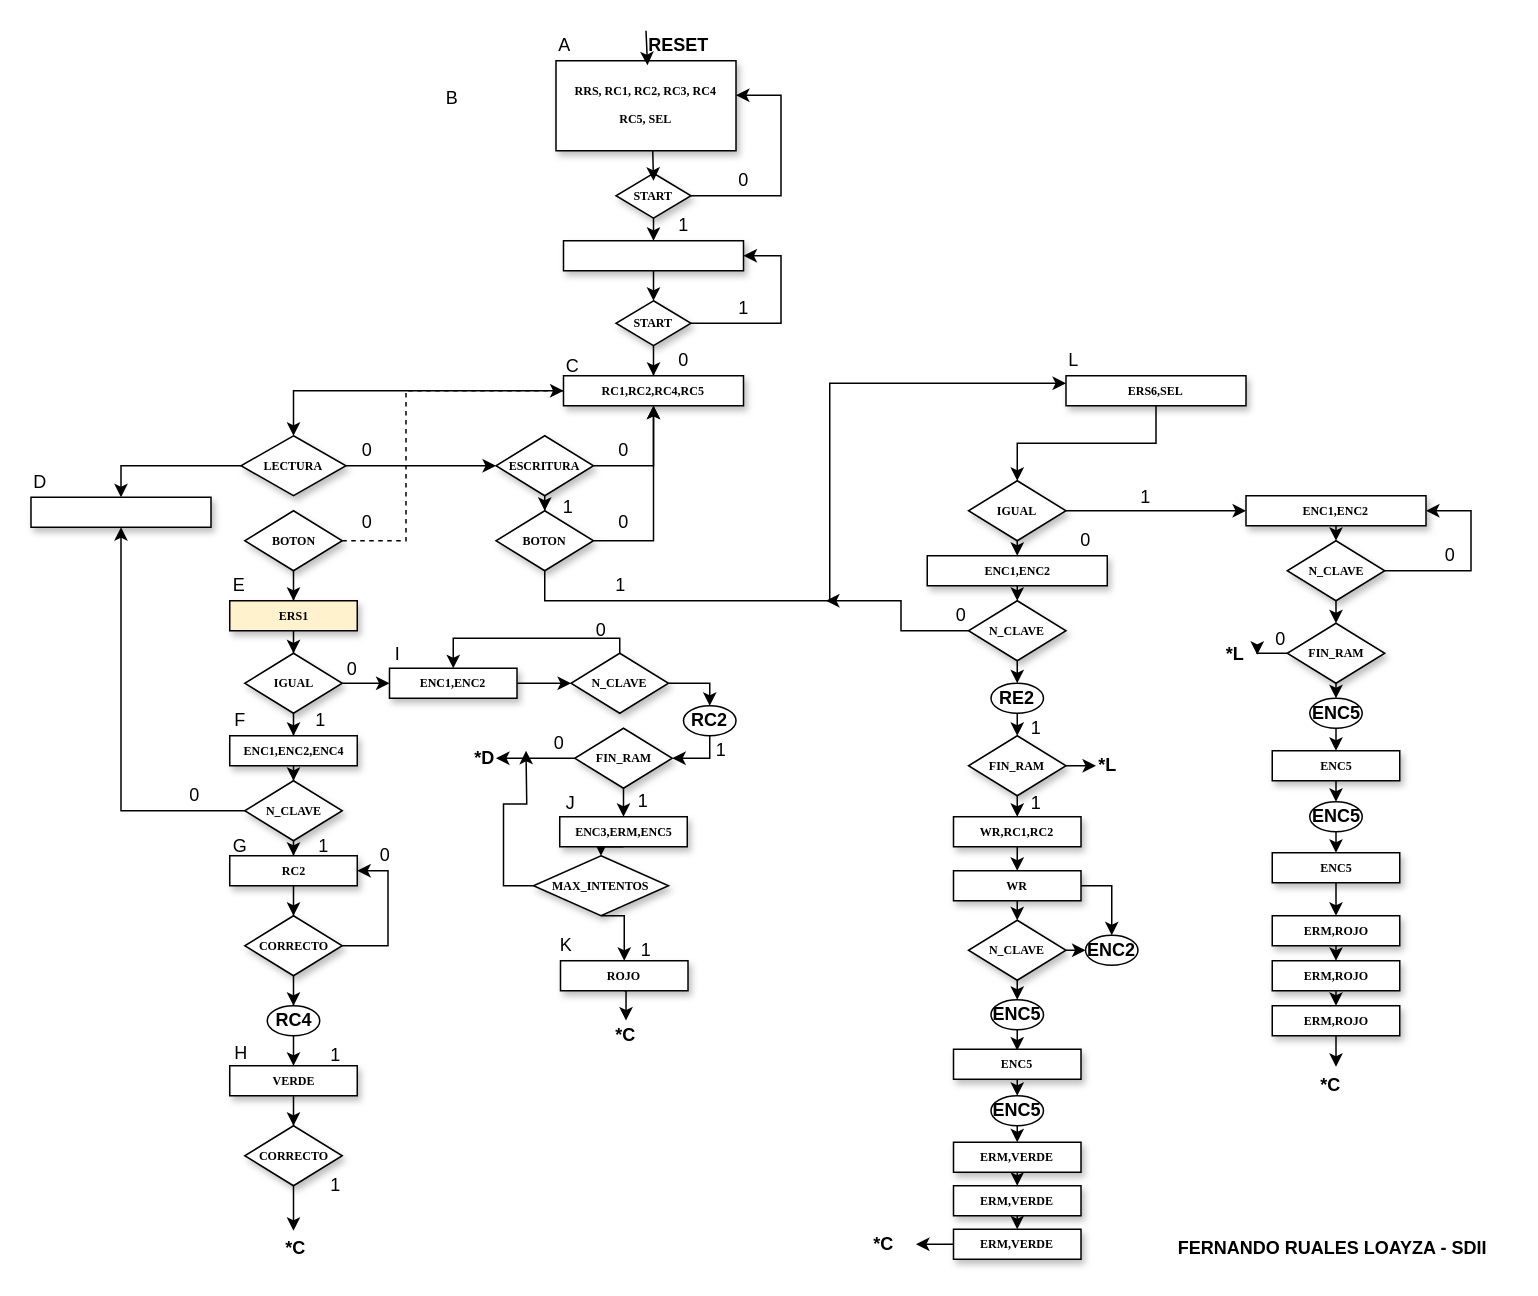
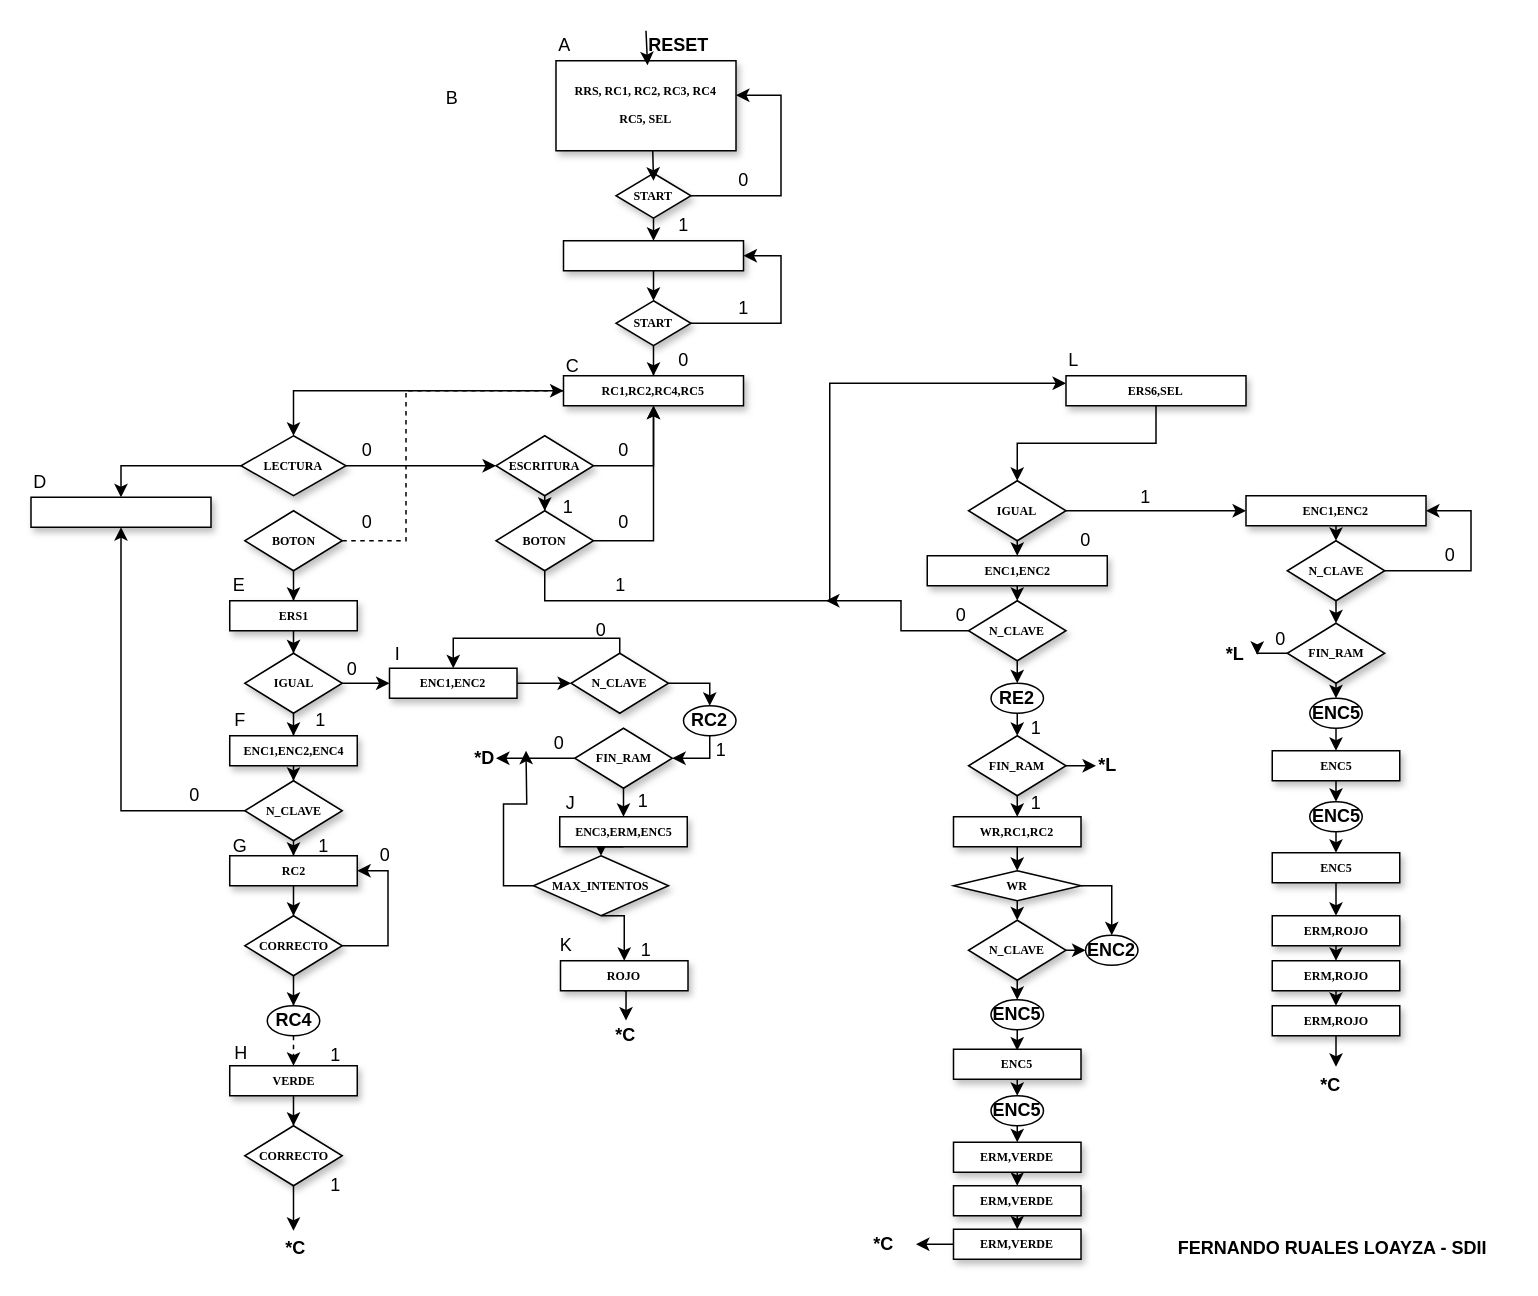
(293, 616) -> (293, 616)
(1017, 886) -> (1017, 886)
(293, 1046) -> (293, 1046)
